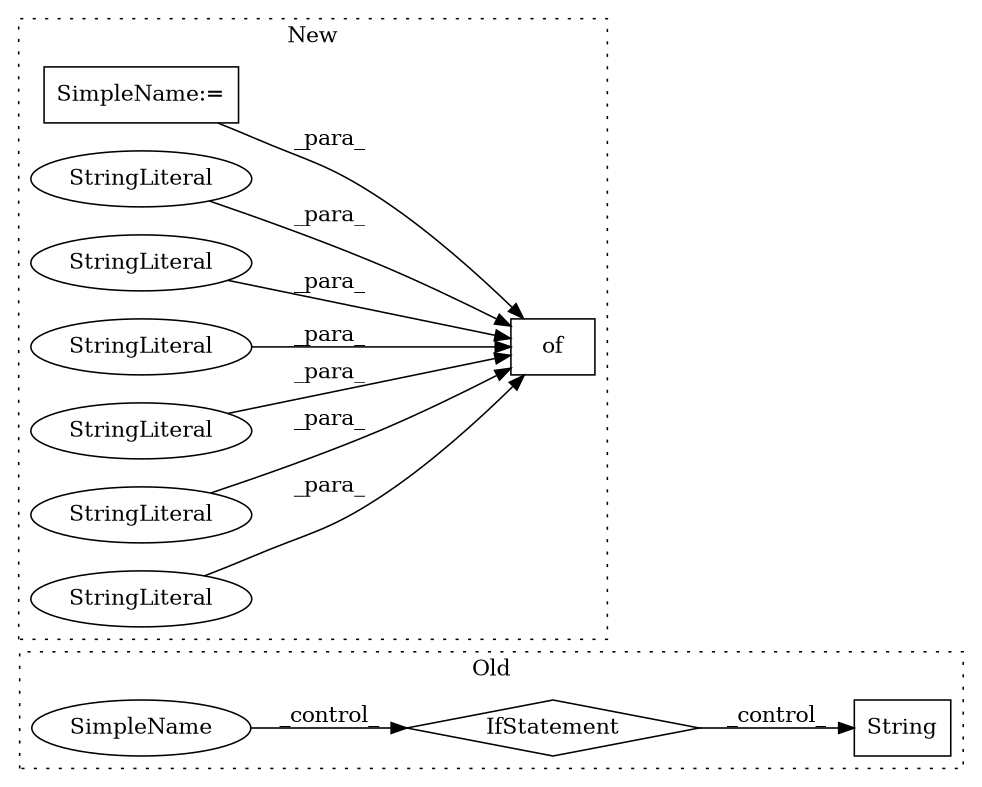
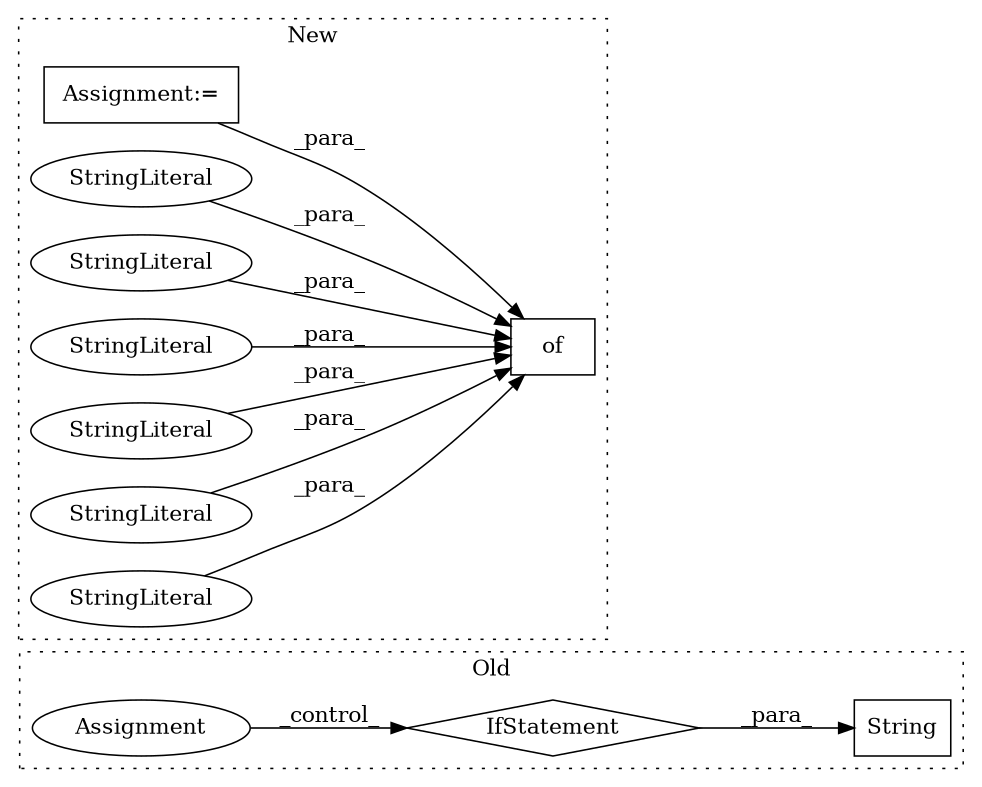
(141, 95) -> (141, 95)
(777, 716) -> (777, 716)
(141, 728) -> (141, 728)
